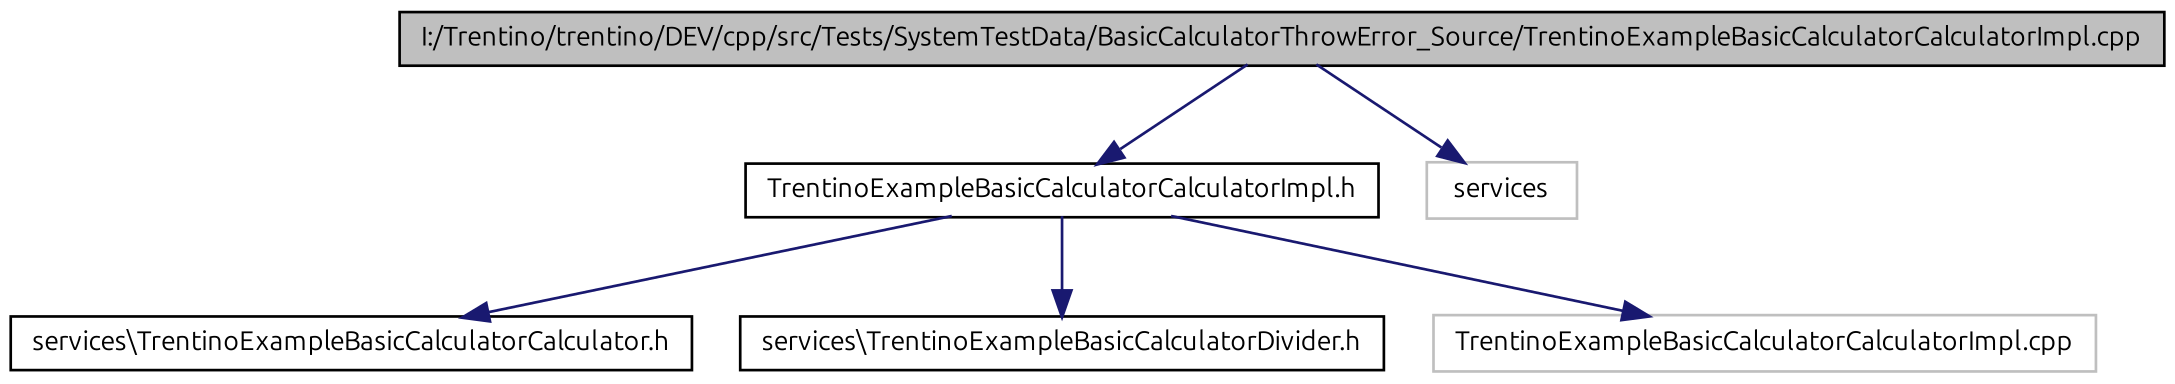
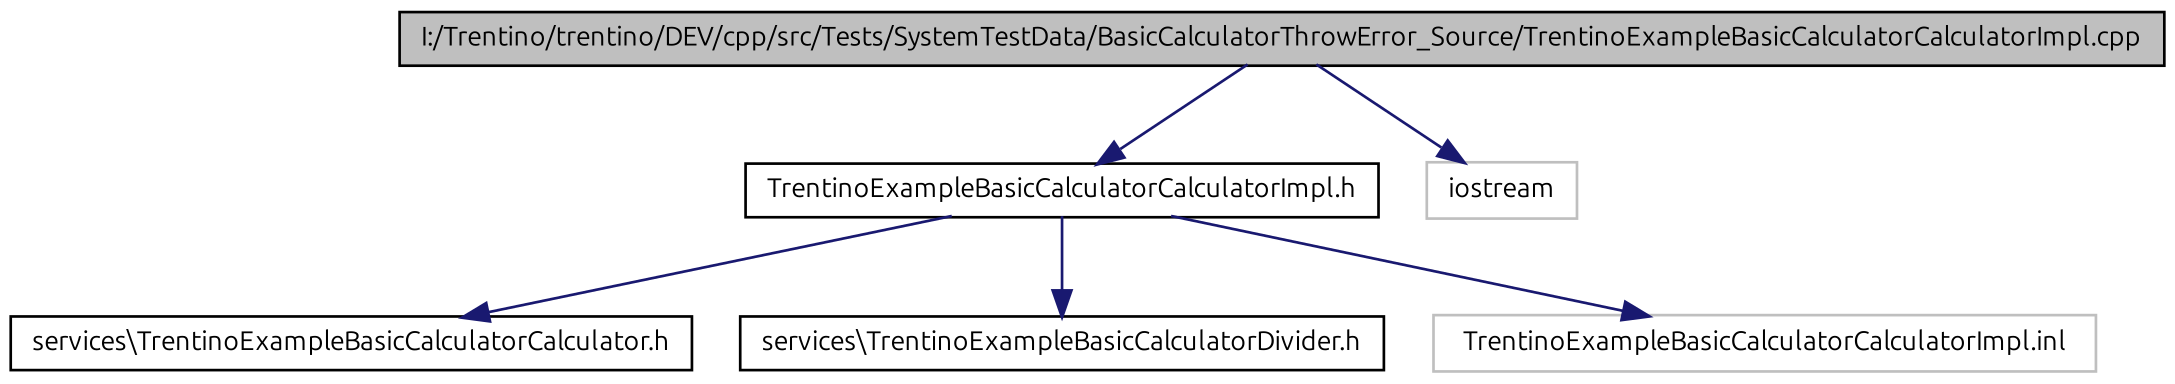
(1502, 190) -> (1502, 190)
(1765, 343) -> (1765, 343)
